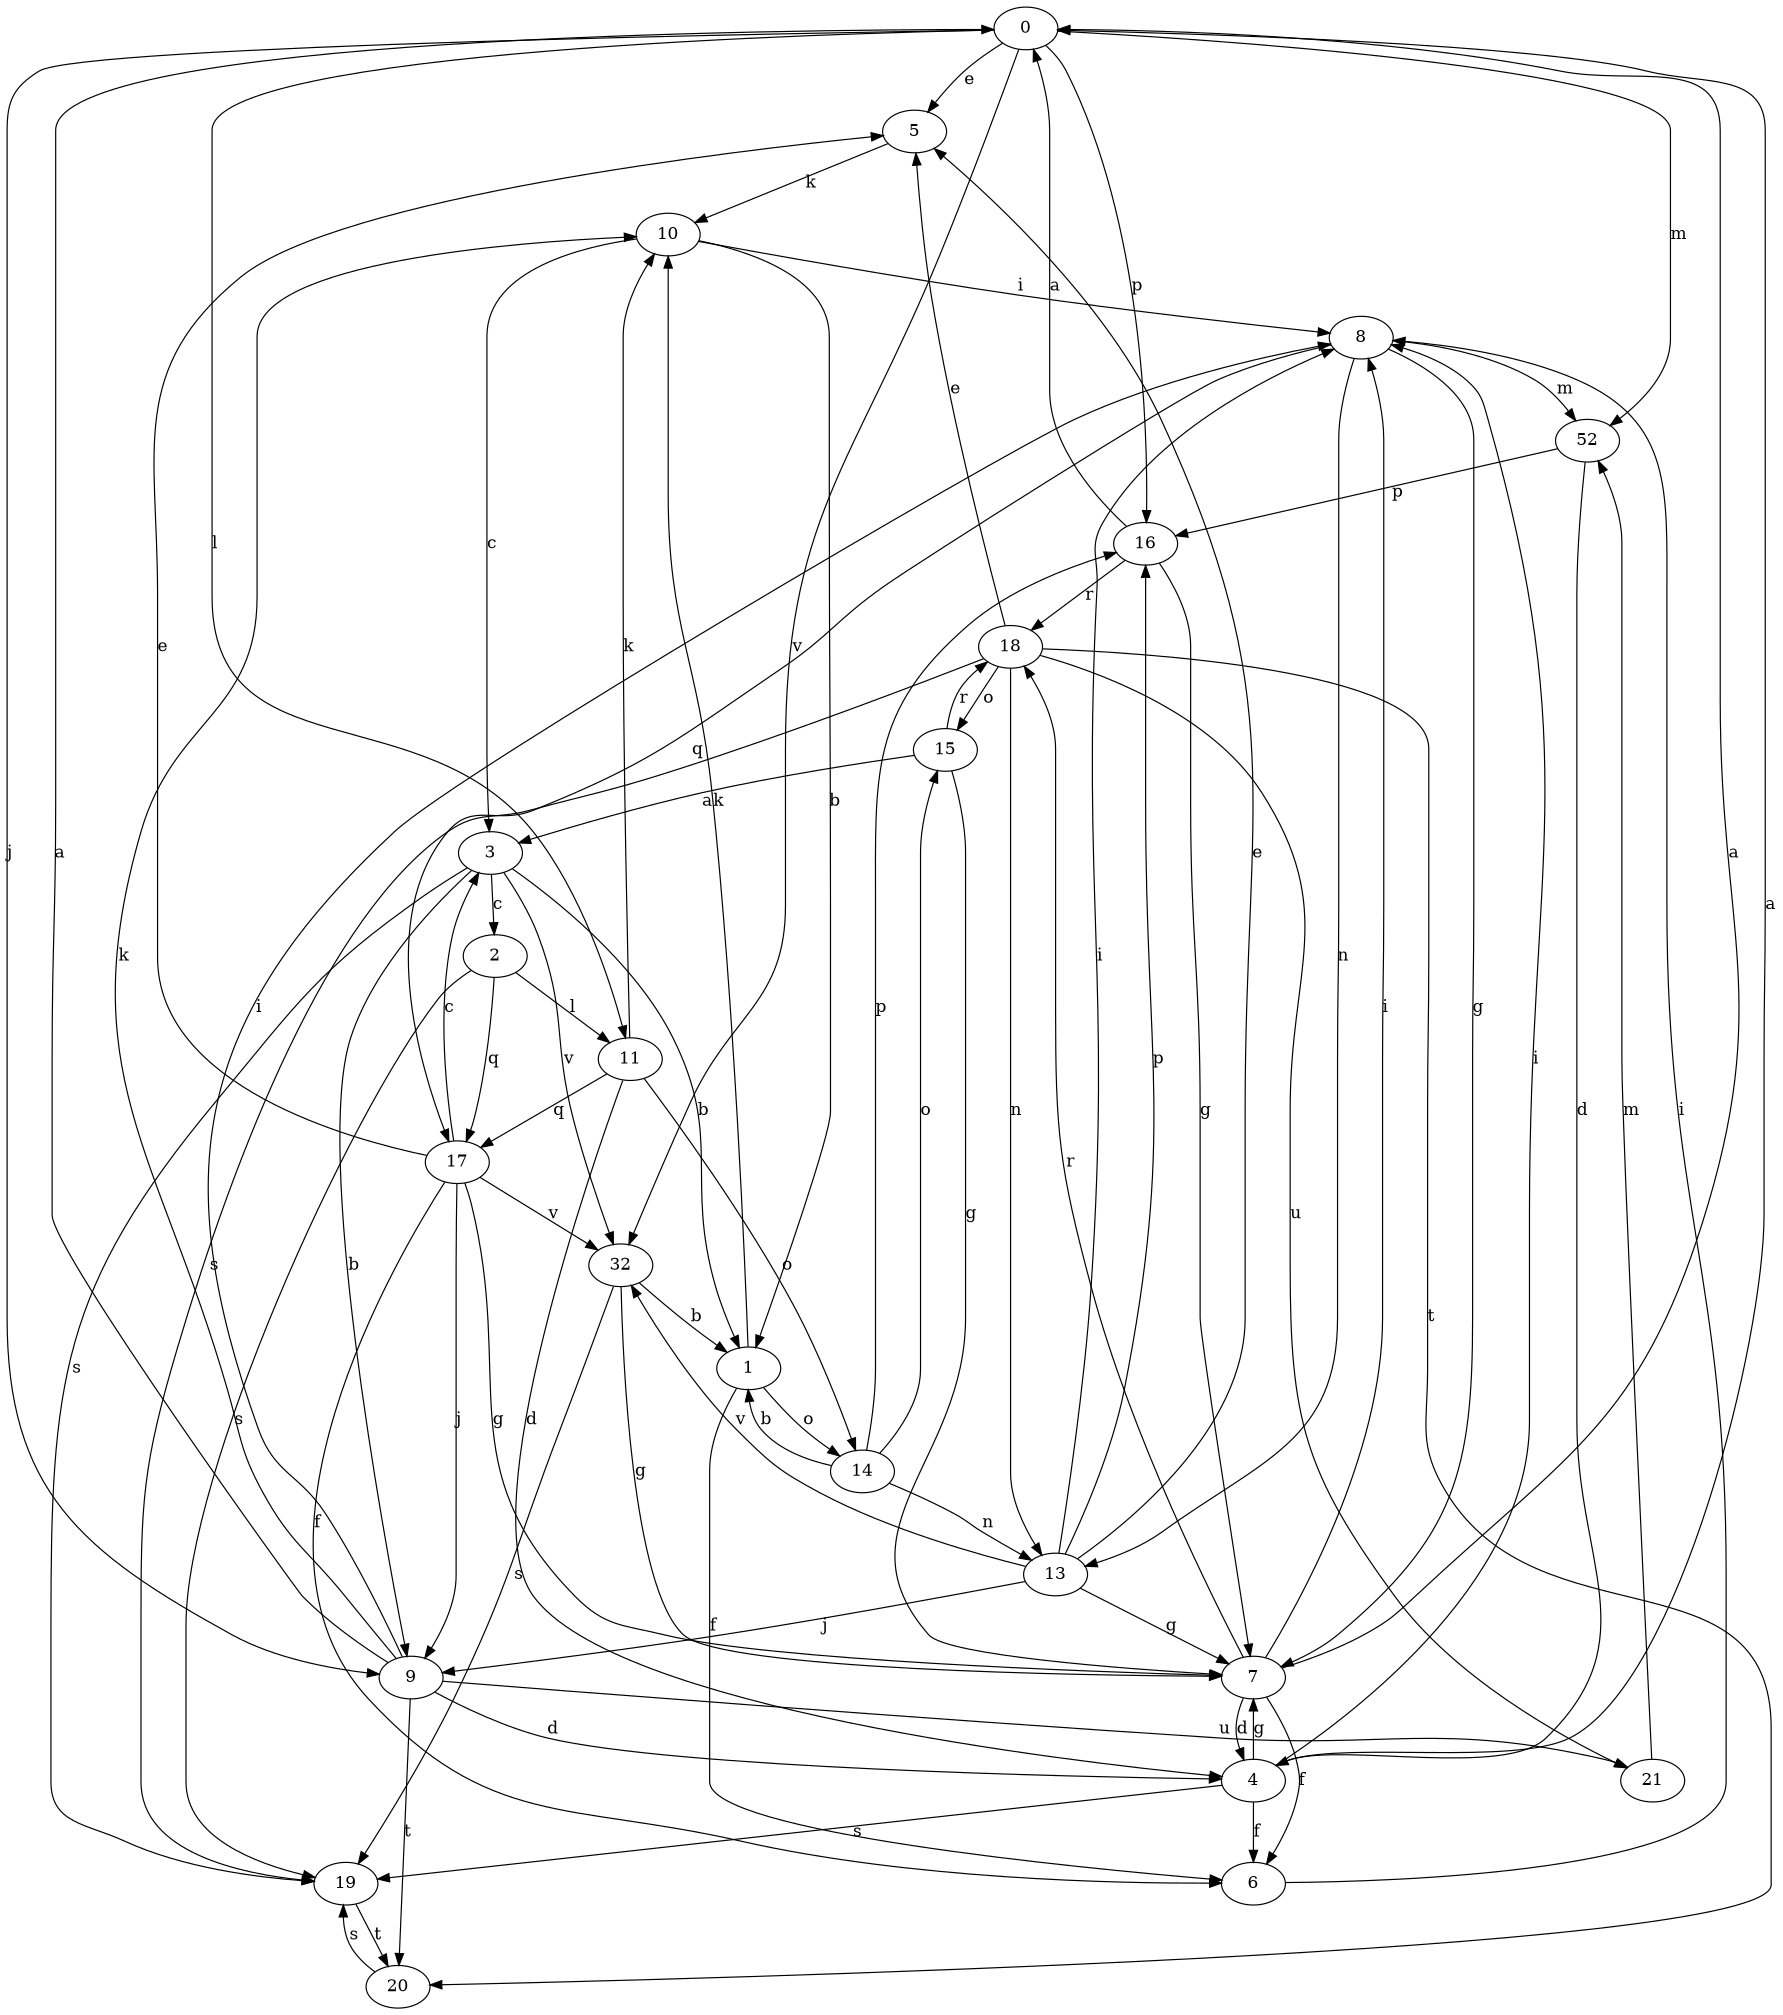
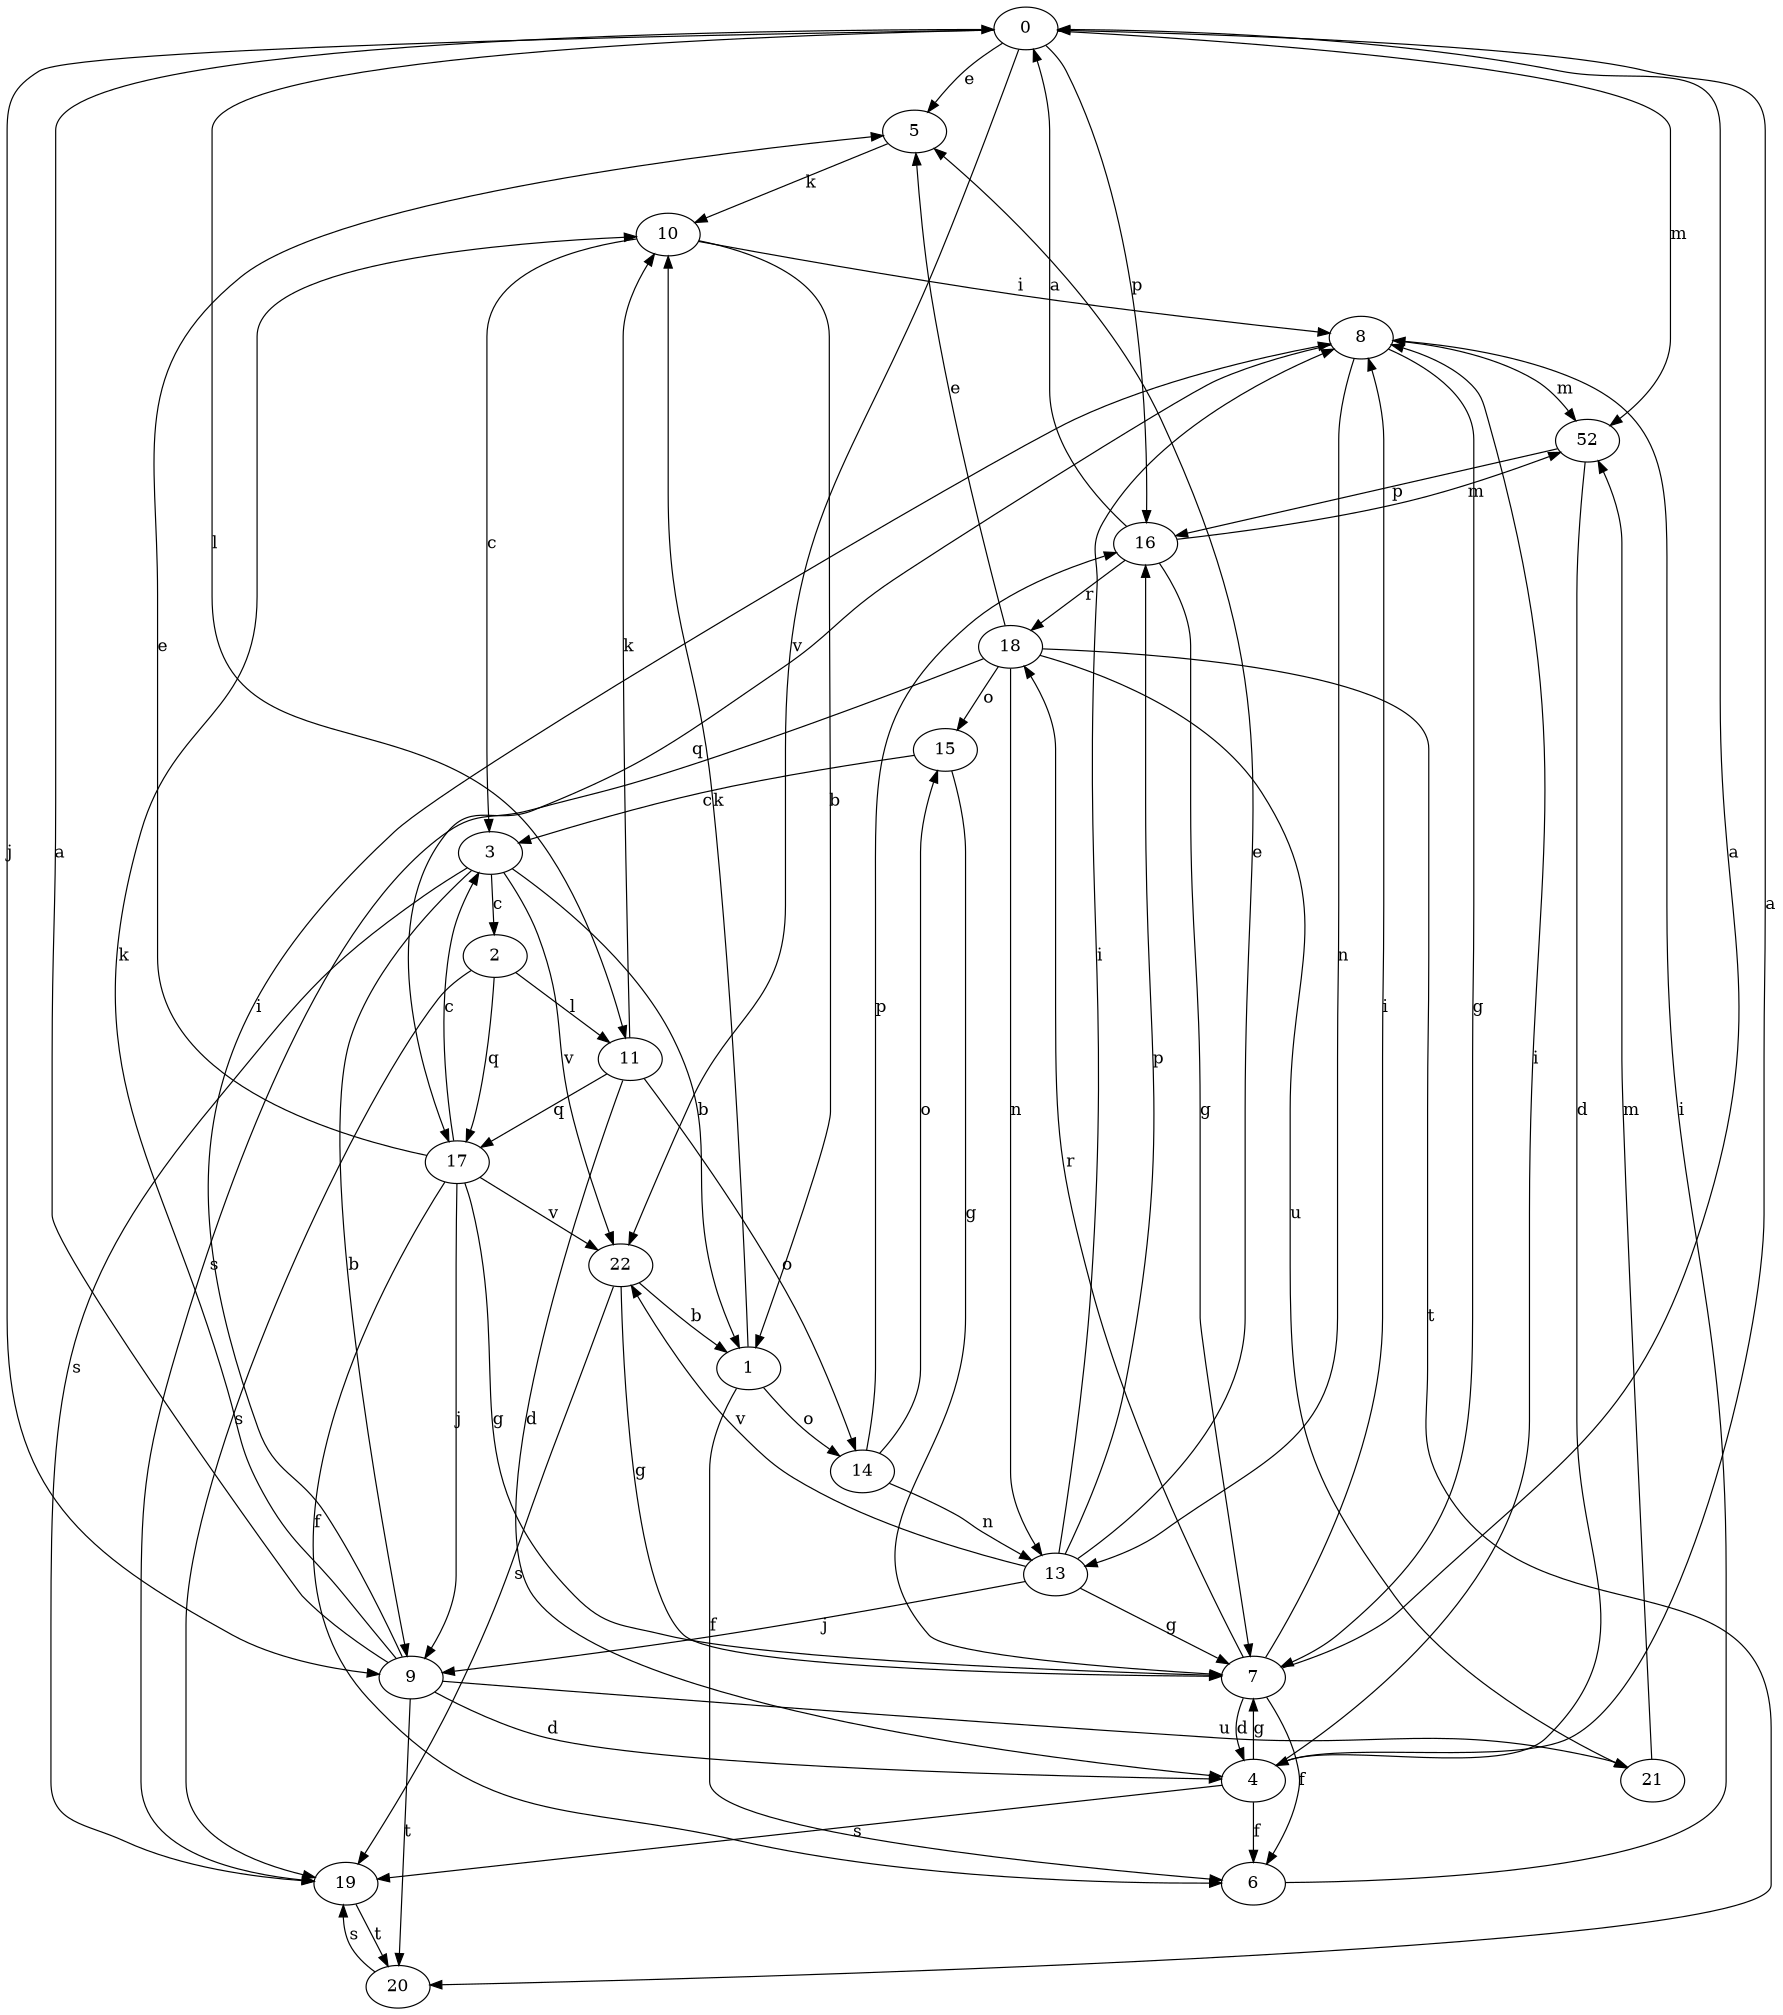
none -> (1366, 510)
(956, 695) -> none
(707, 801) -> (707, 801)
(621, 1265) -> (621, 1265)
(780, 1446) -> none
